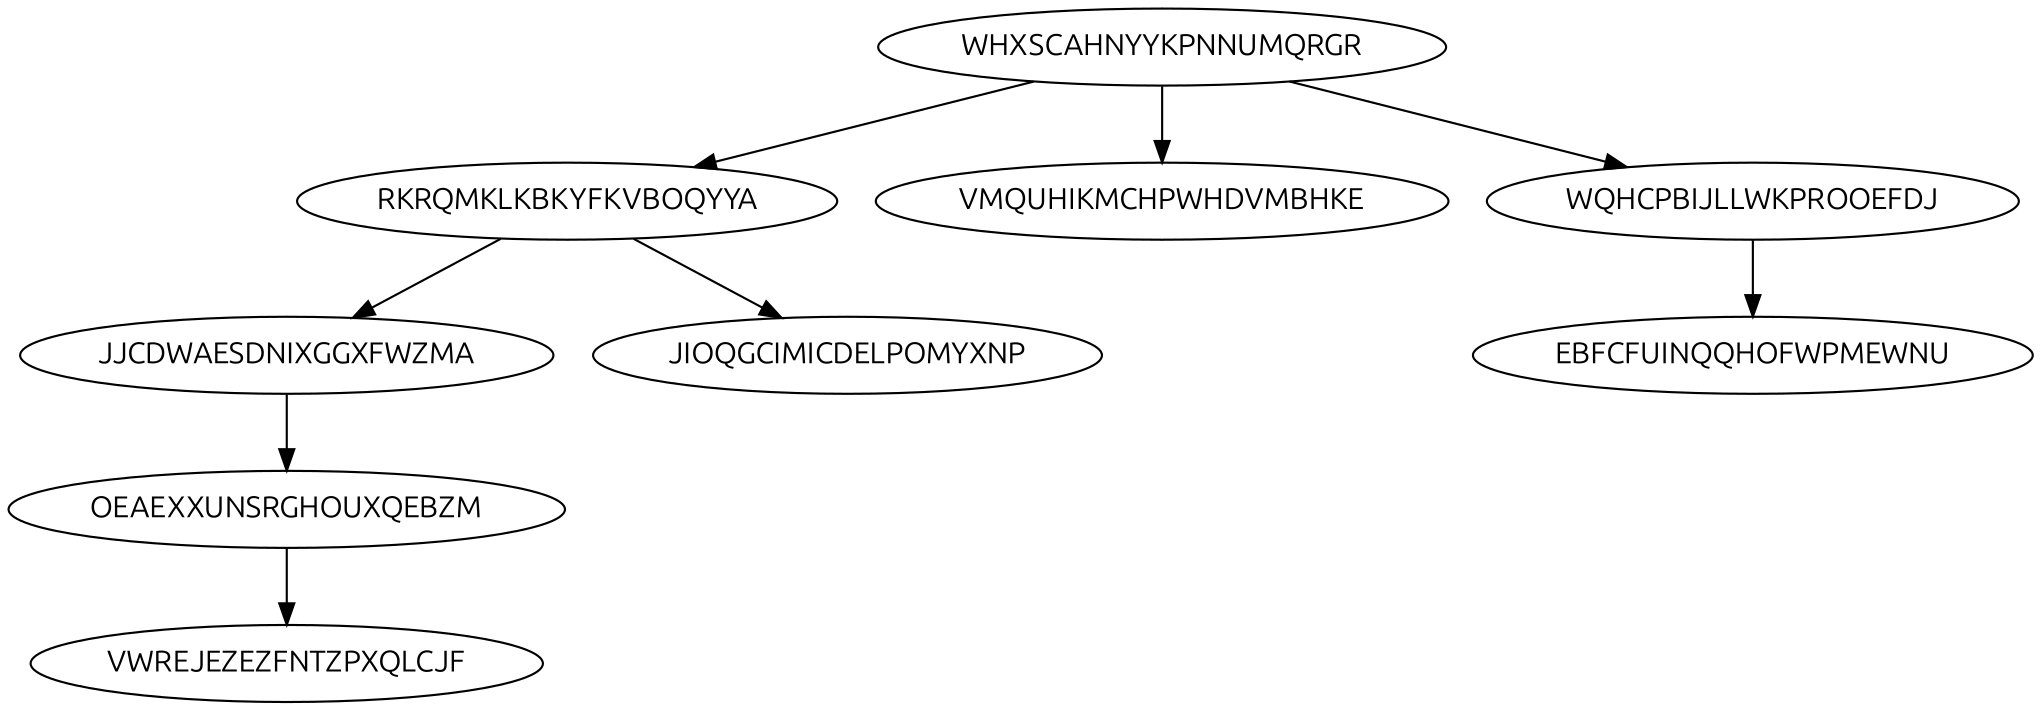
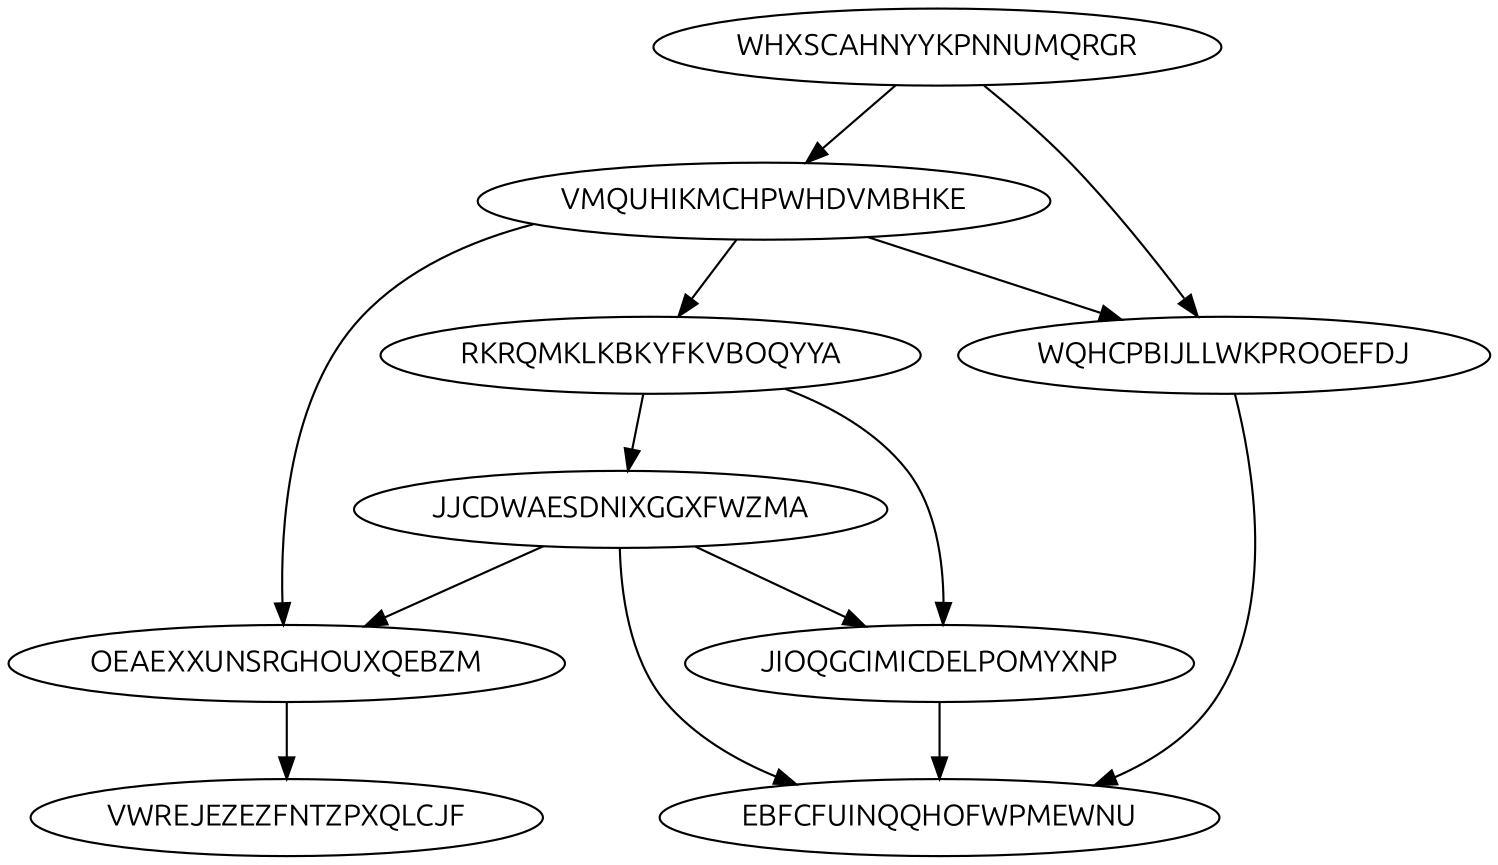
(875, 122) -> (714, 269)
none -> (984, 275)
none -> (331, 360)
none -> (770, 582)
none -> (657, 690)
none -> (940, 730)
